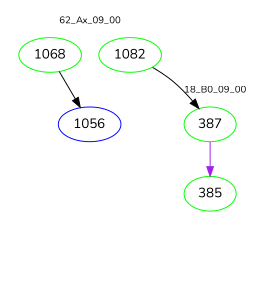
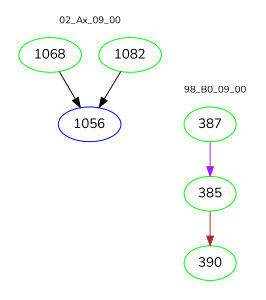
(90, 21) -> (90, 21)
(183, 90) -> (113, 85)
(215, 90) -> (215, 90)
none -> (210, 263)
